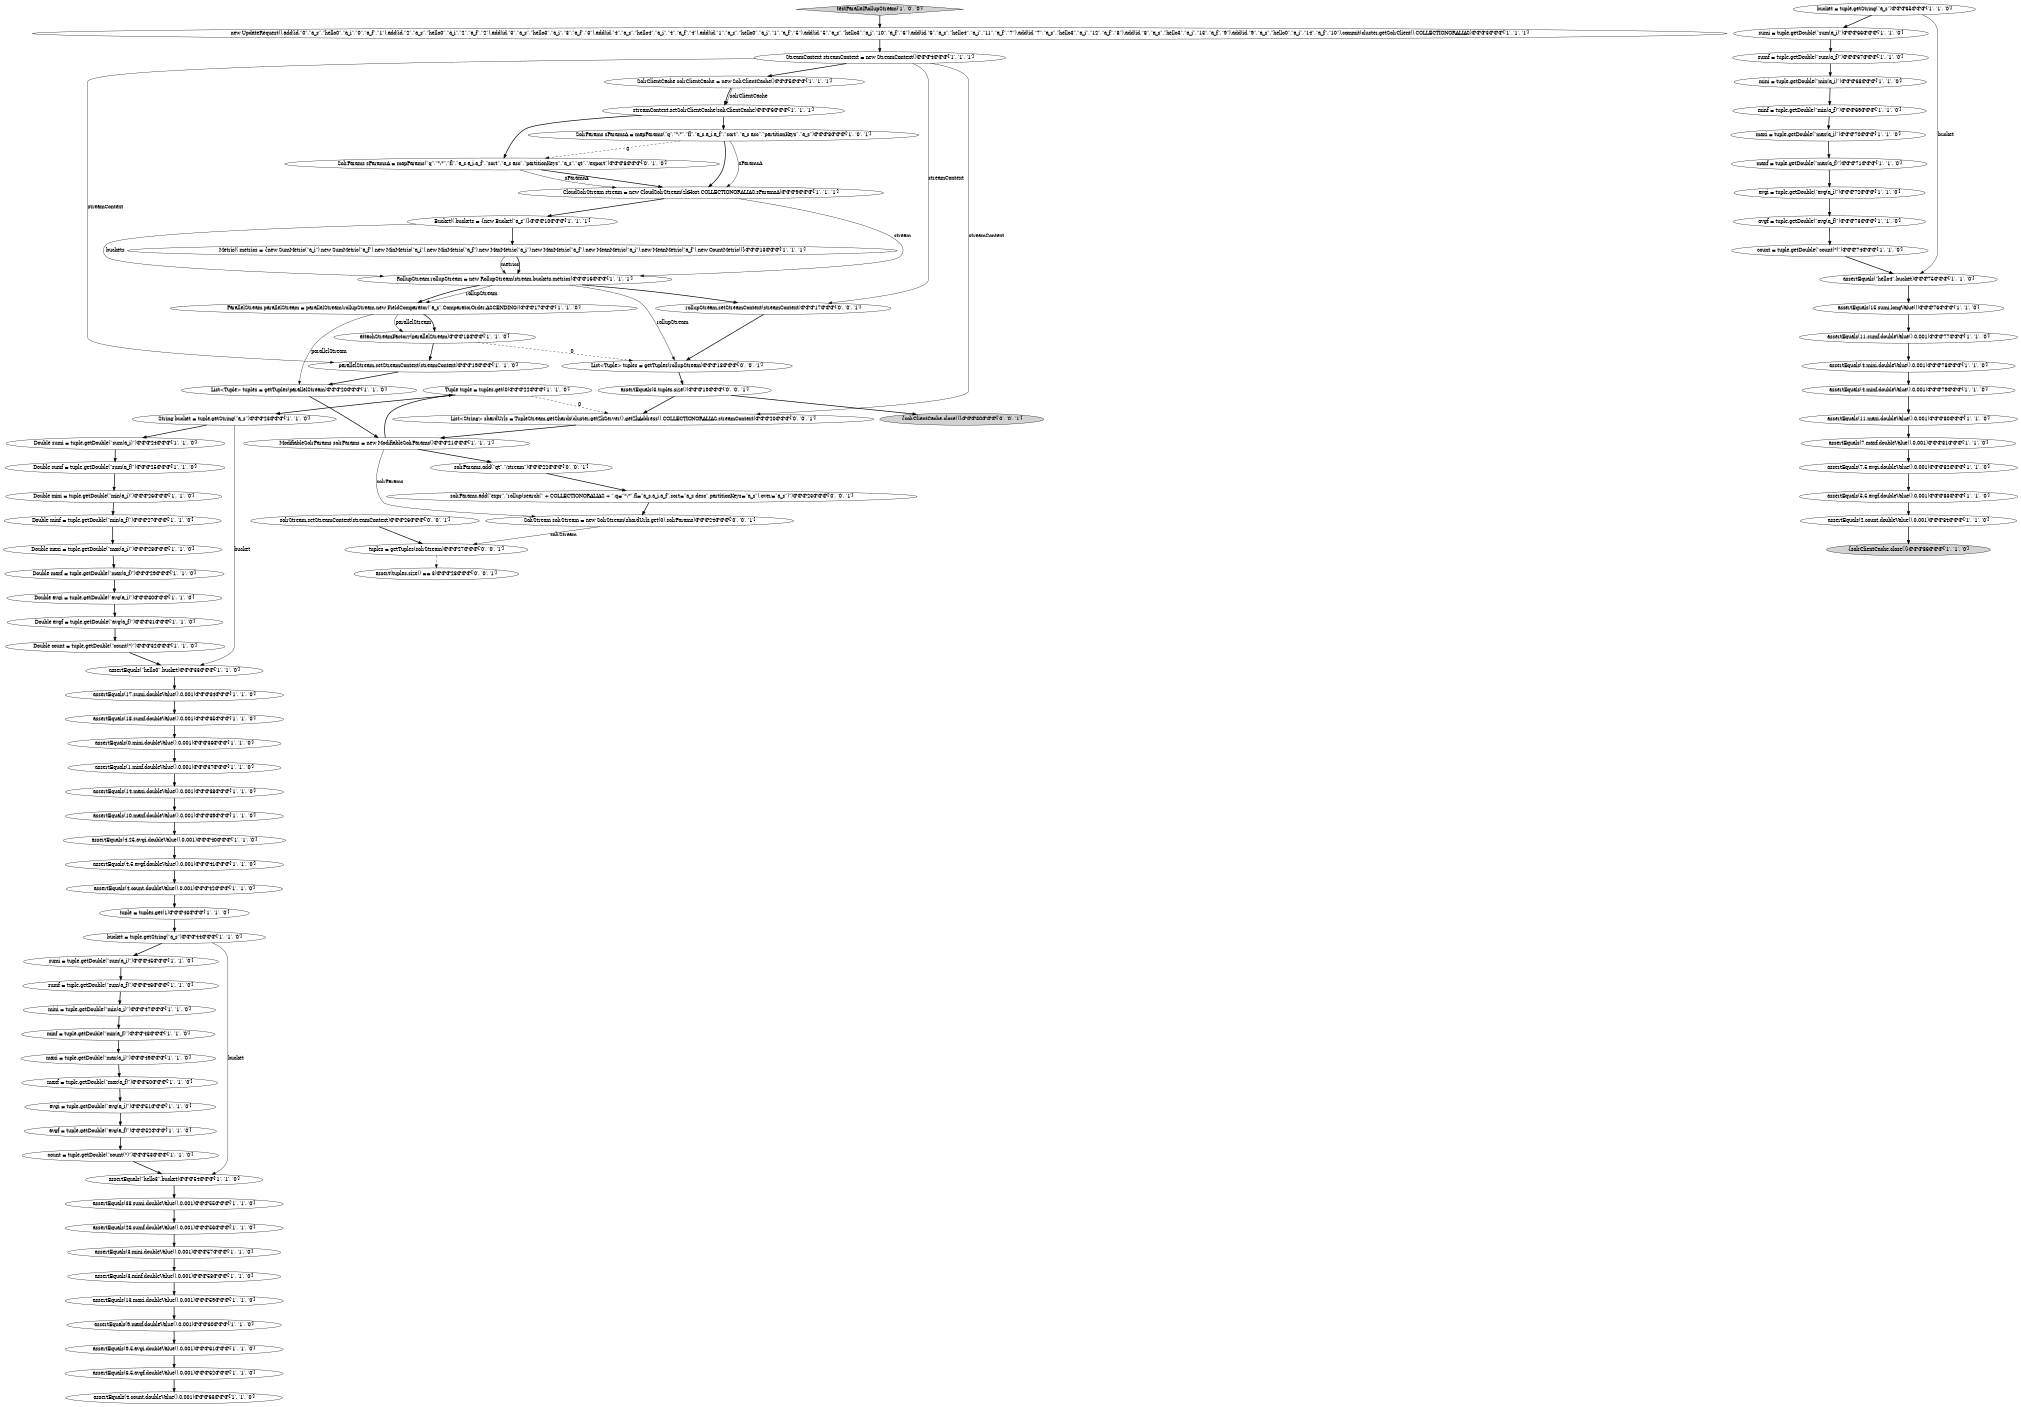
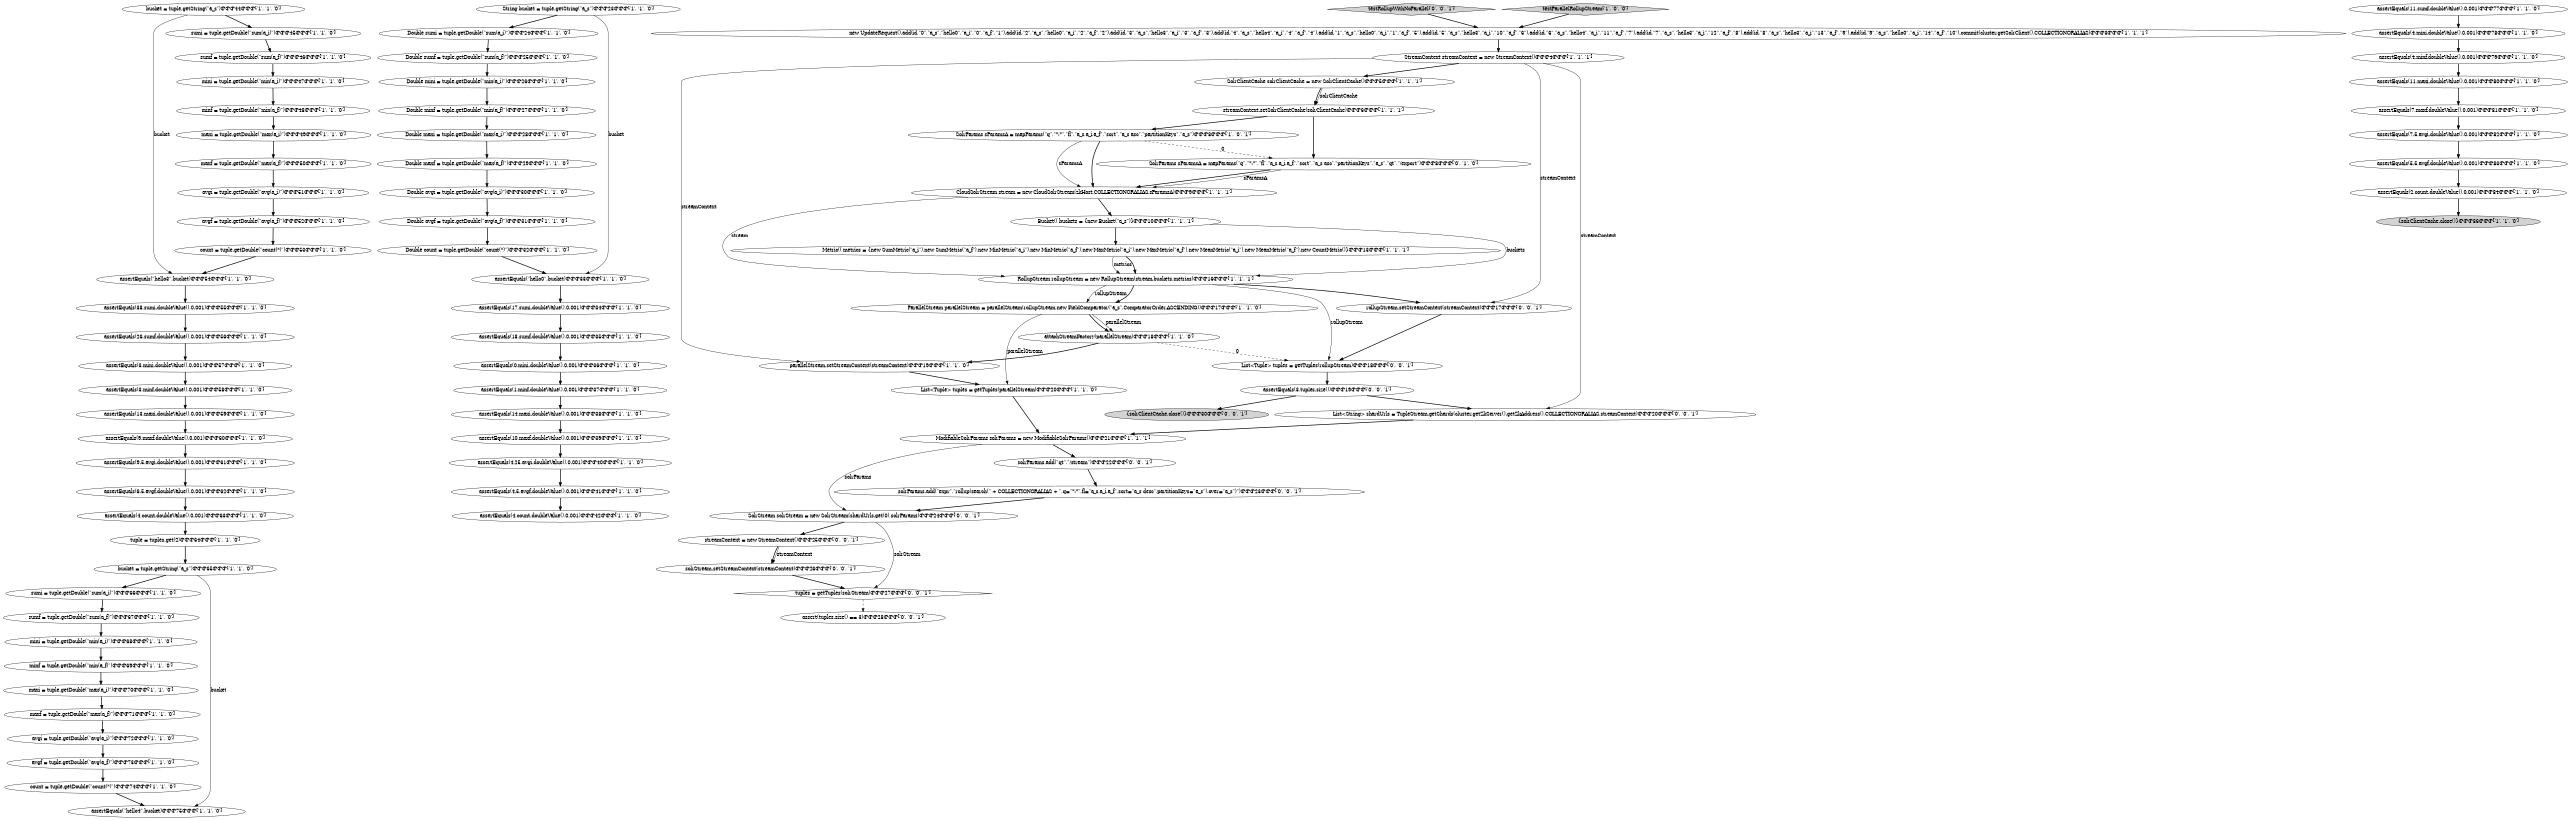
none -> (1411, 9)
(1909, 308) -> none
(507, 390) -> none
none -> (185, 540)
none -> (781, 540)
(436, 550) -> (863, 594)
(174, 913) -> none
